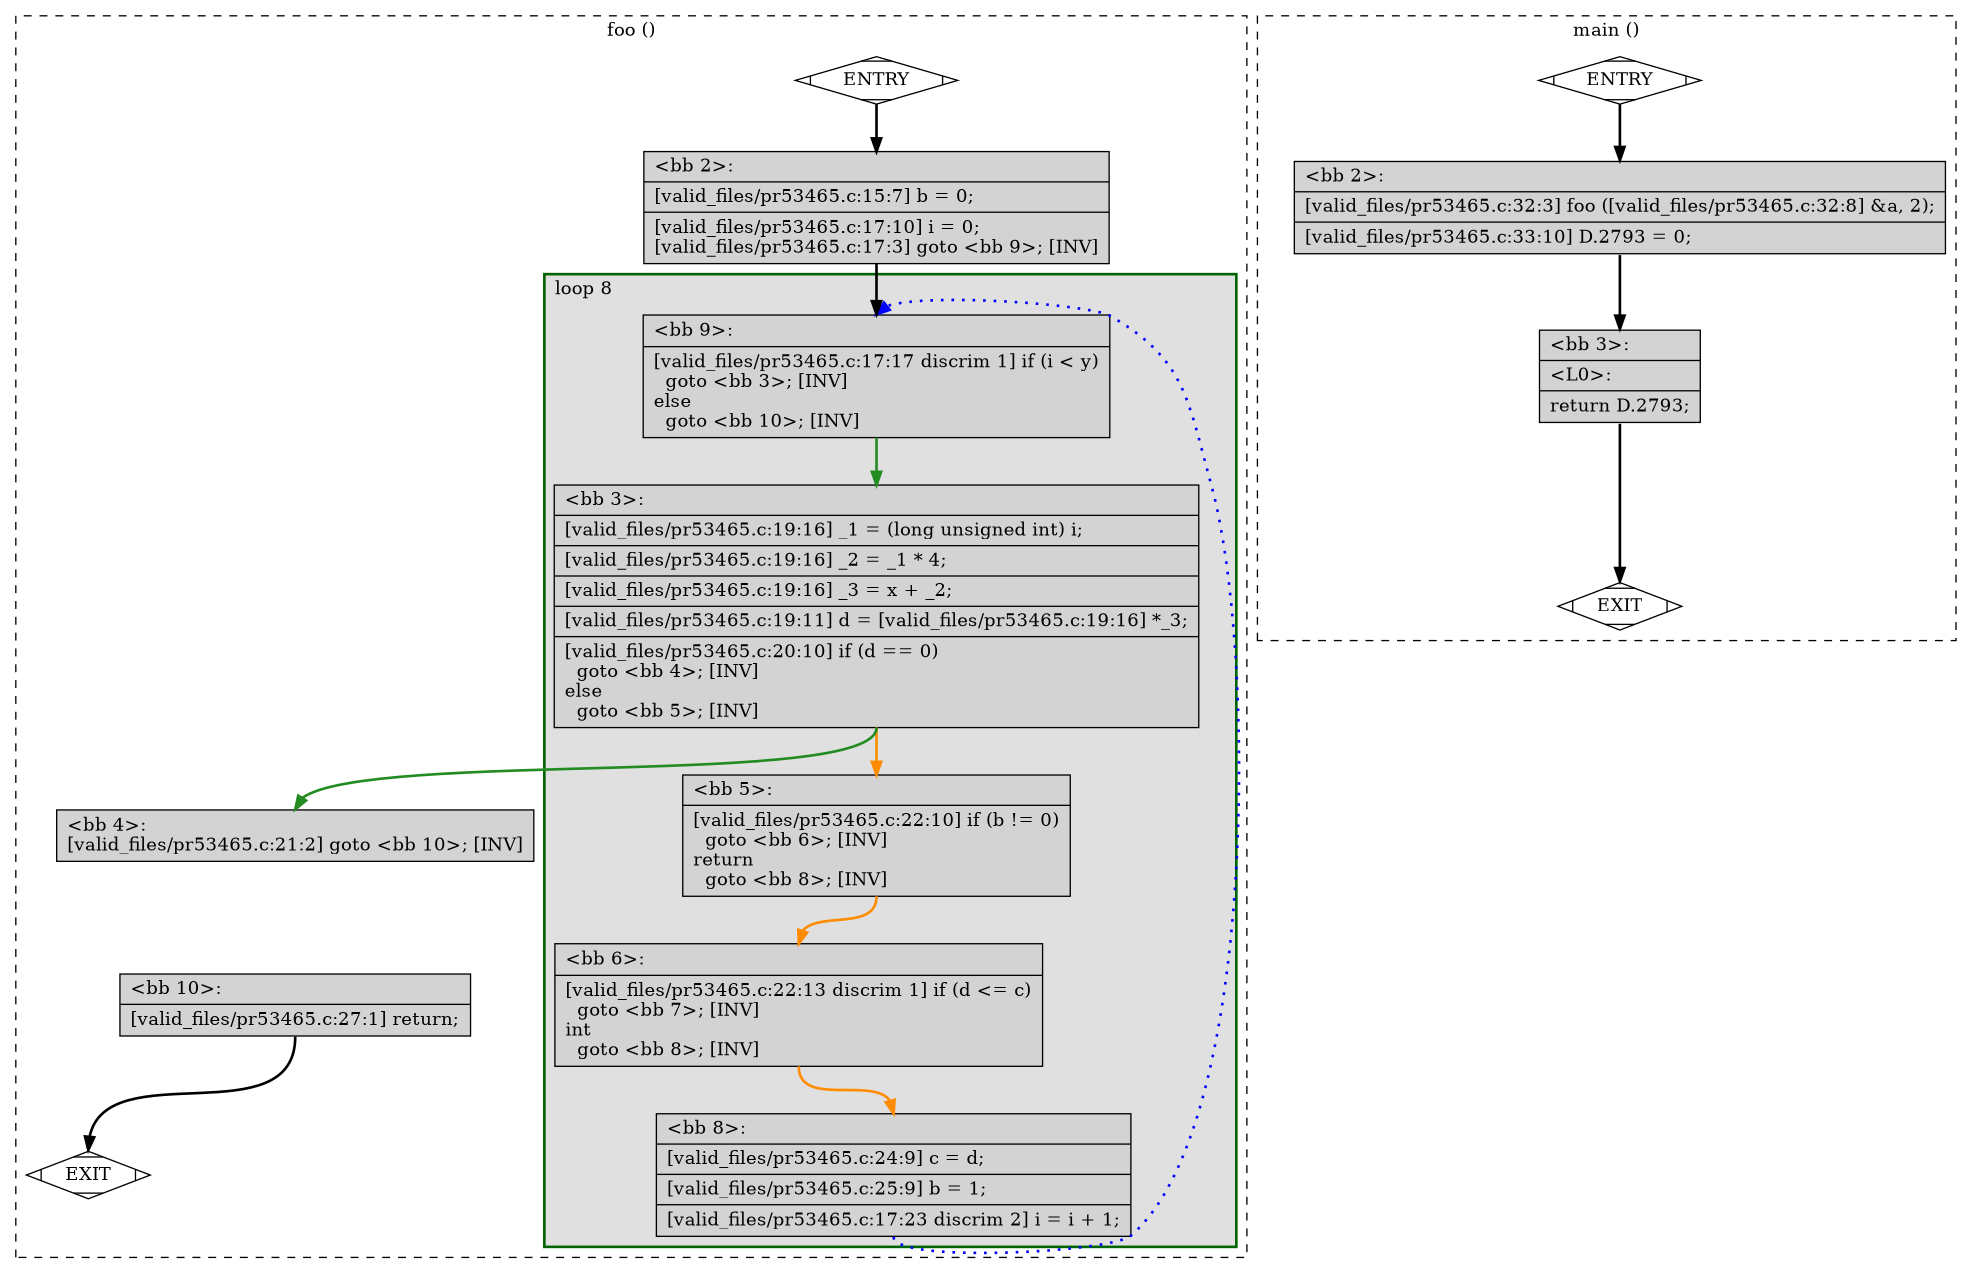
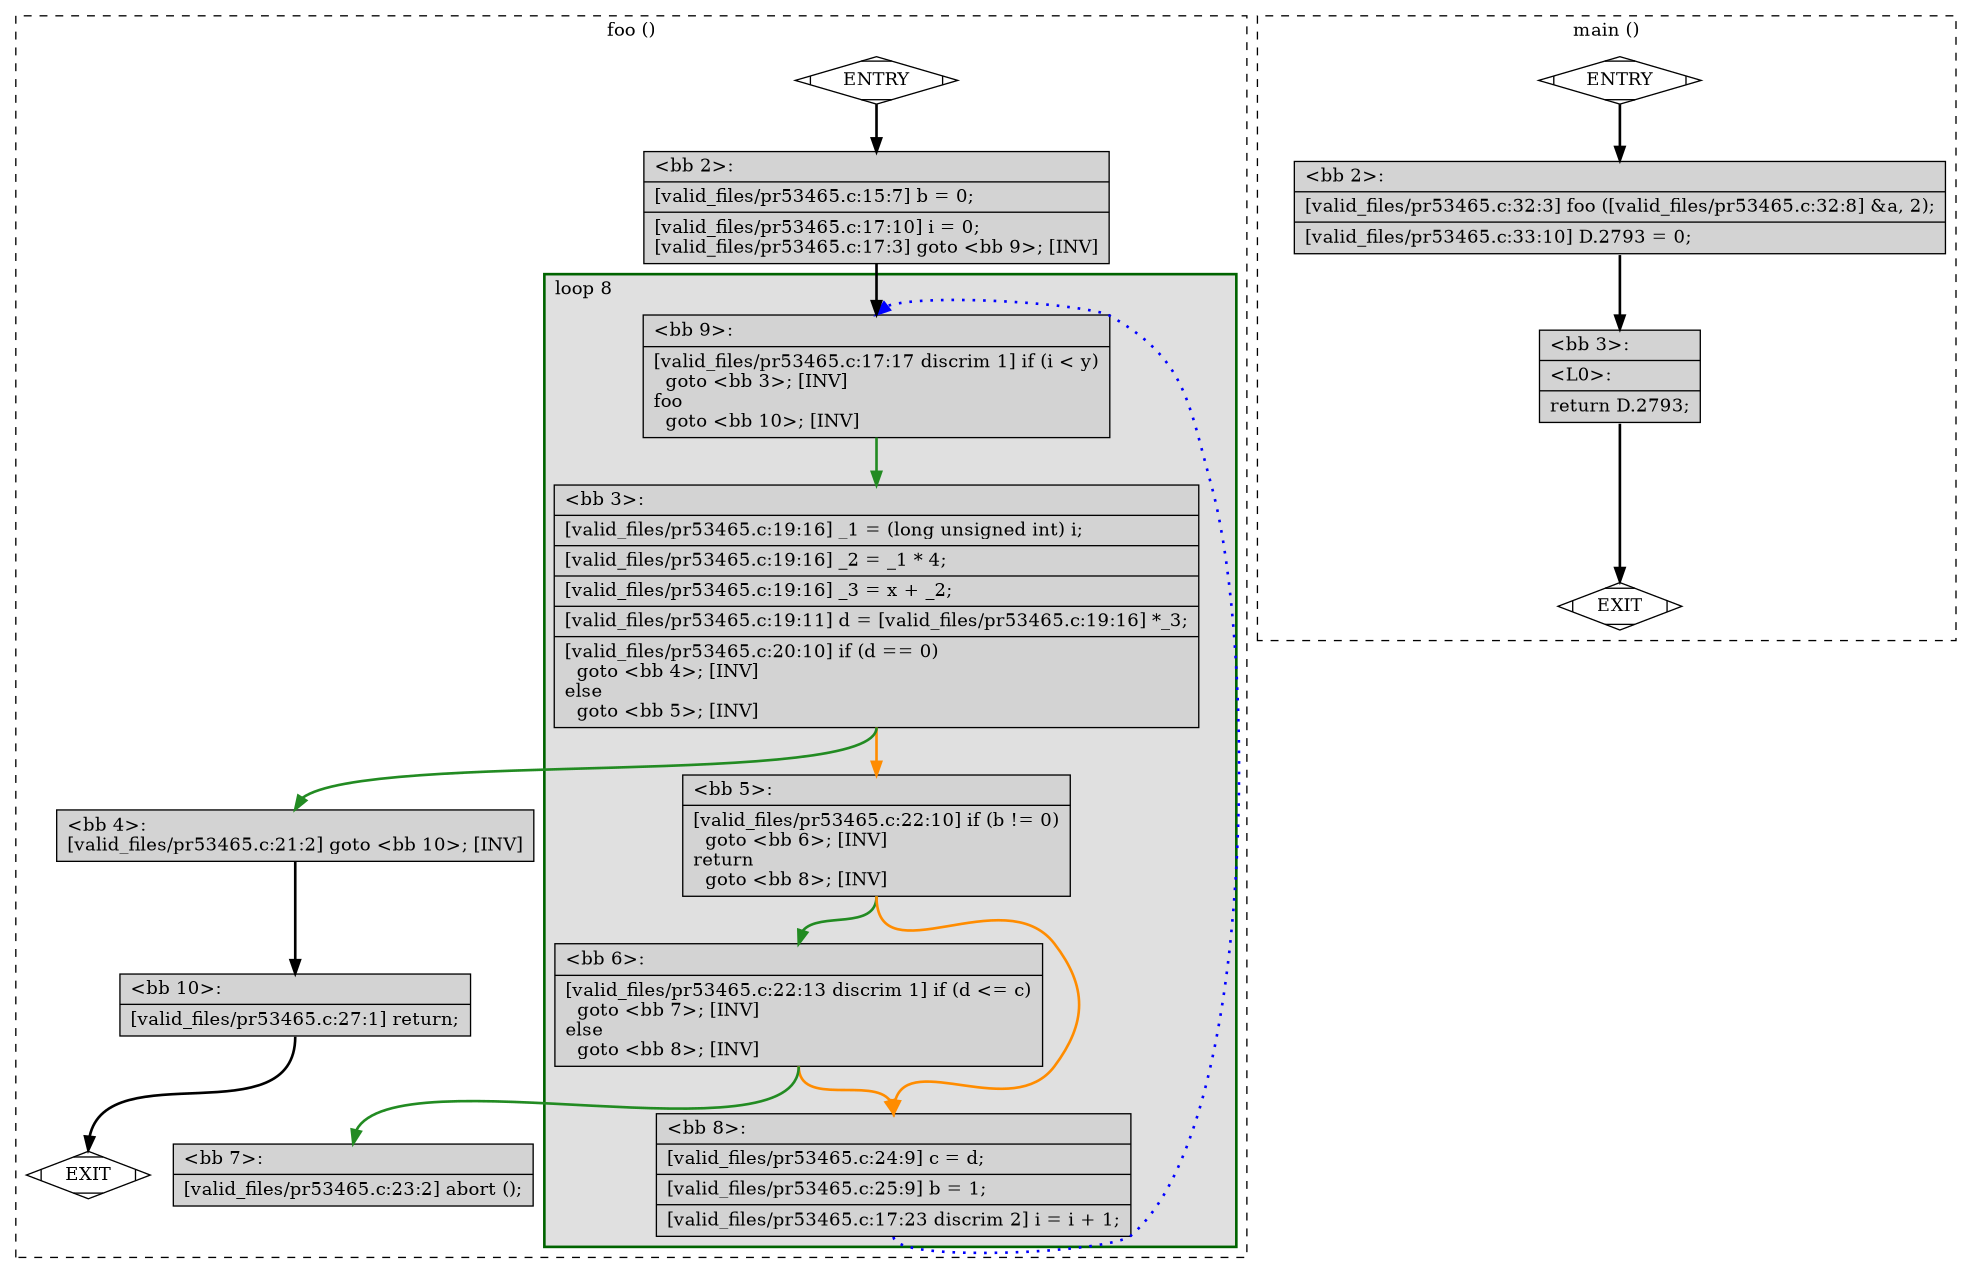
(673, 401) -> (668, 401)
none -> (295, 911)
(845, 919) -> (845, 919)
none -> (1077, 989)
(579, 1030) -> (585, 1030)
none -> (353, 1175)
